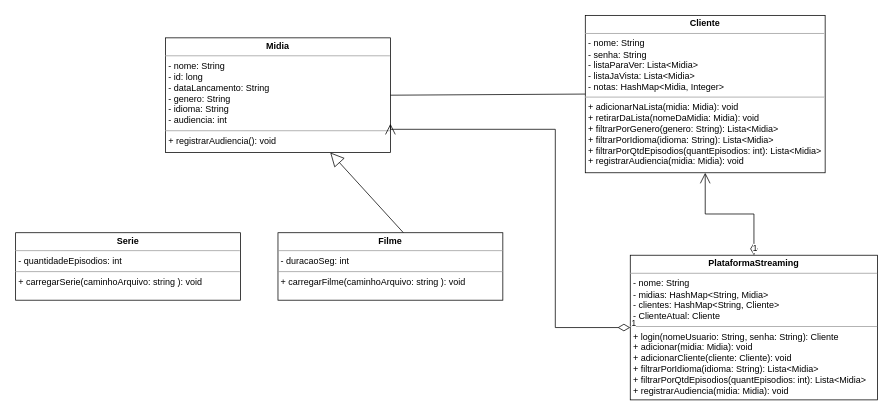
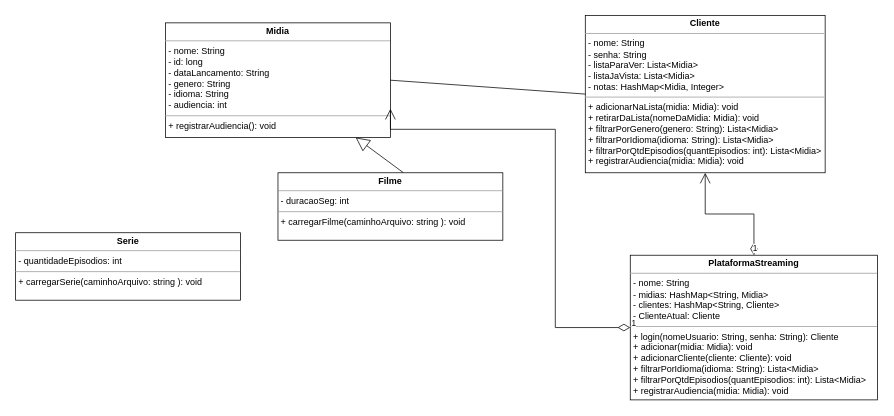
(278, 95) -> (278, 80)
(390, 267) -> (390, 207)
